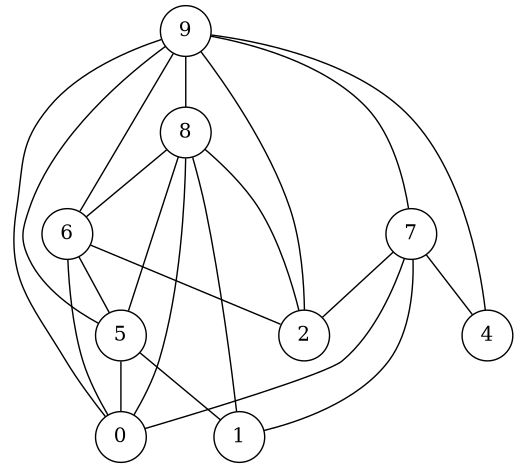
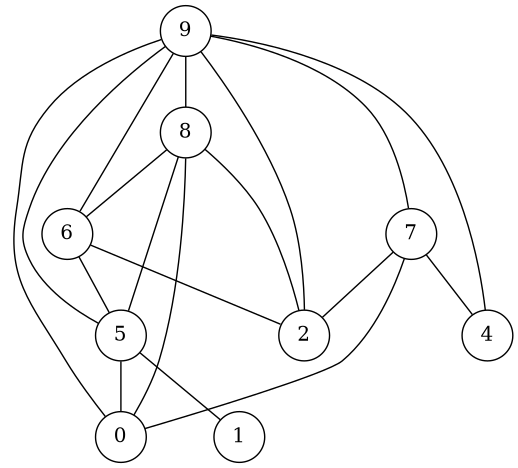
(219, 284) -> none
(78, 340) -> none
(376, 376) -> none
